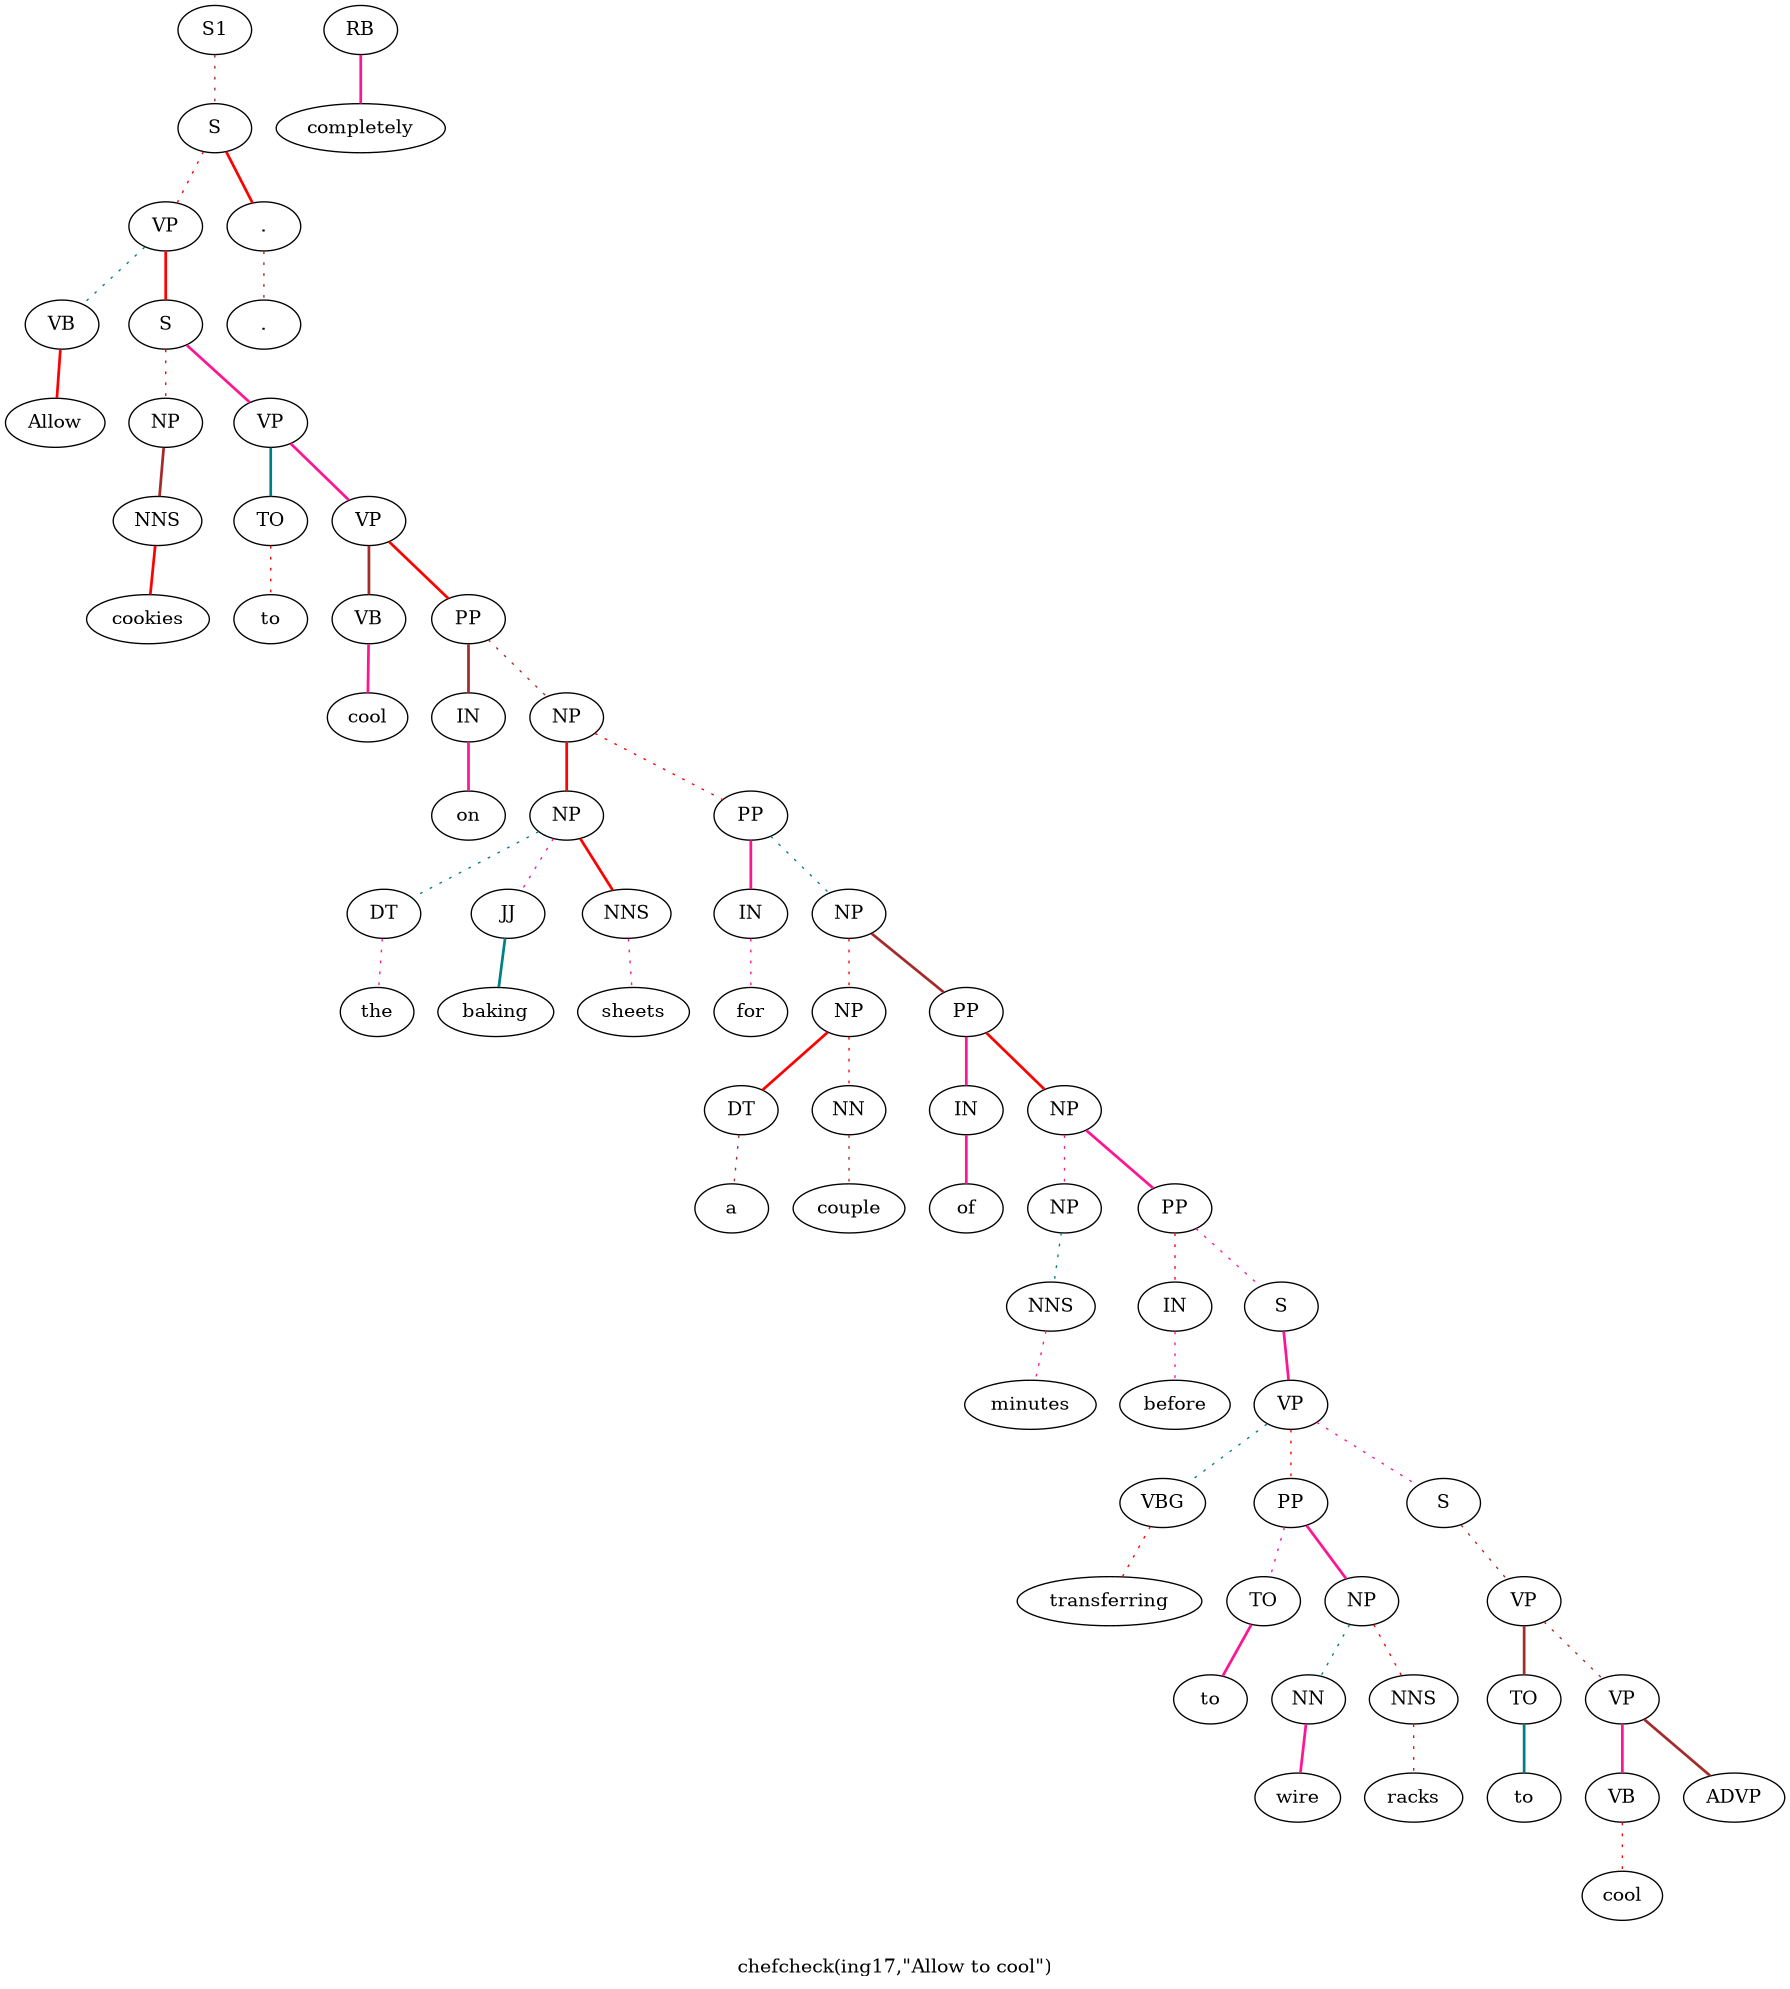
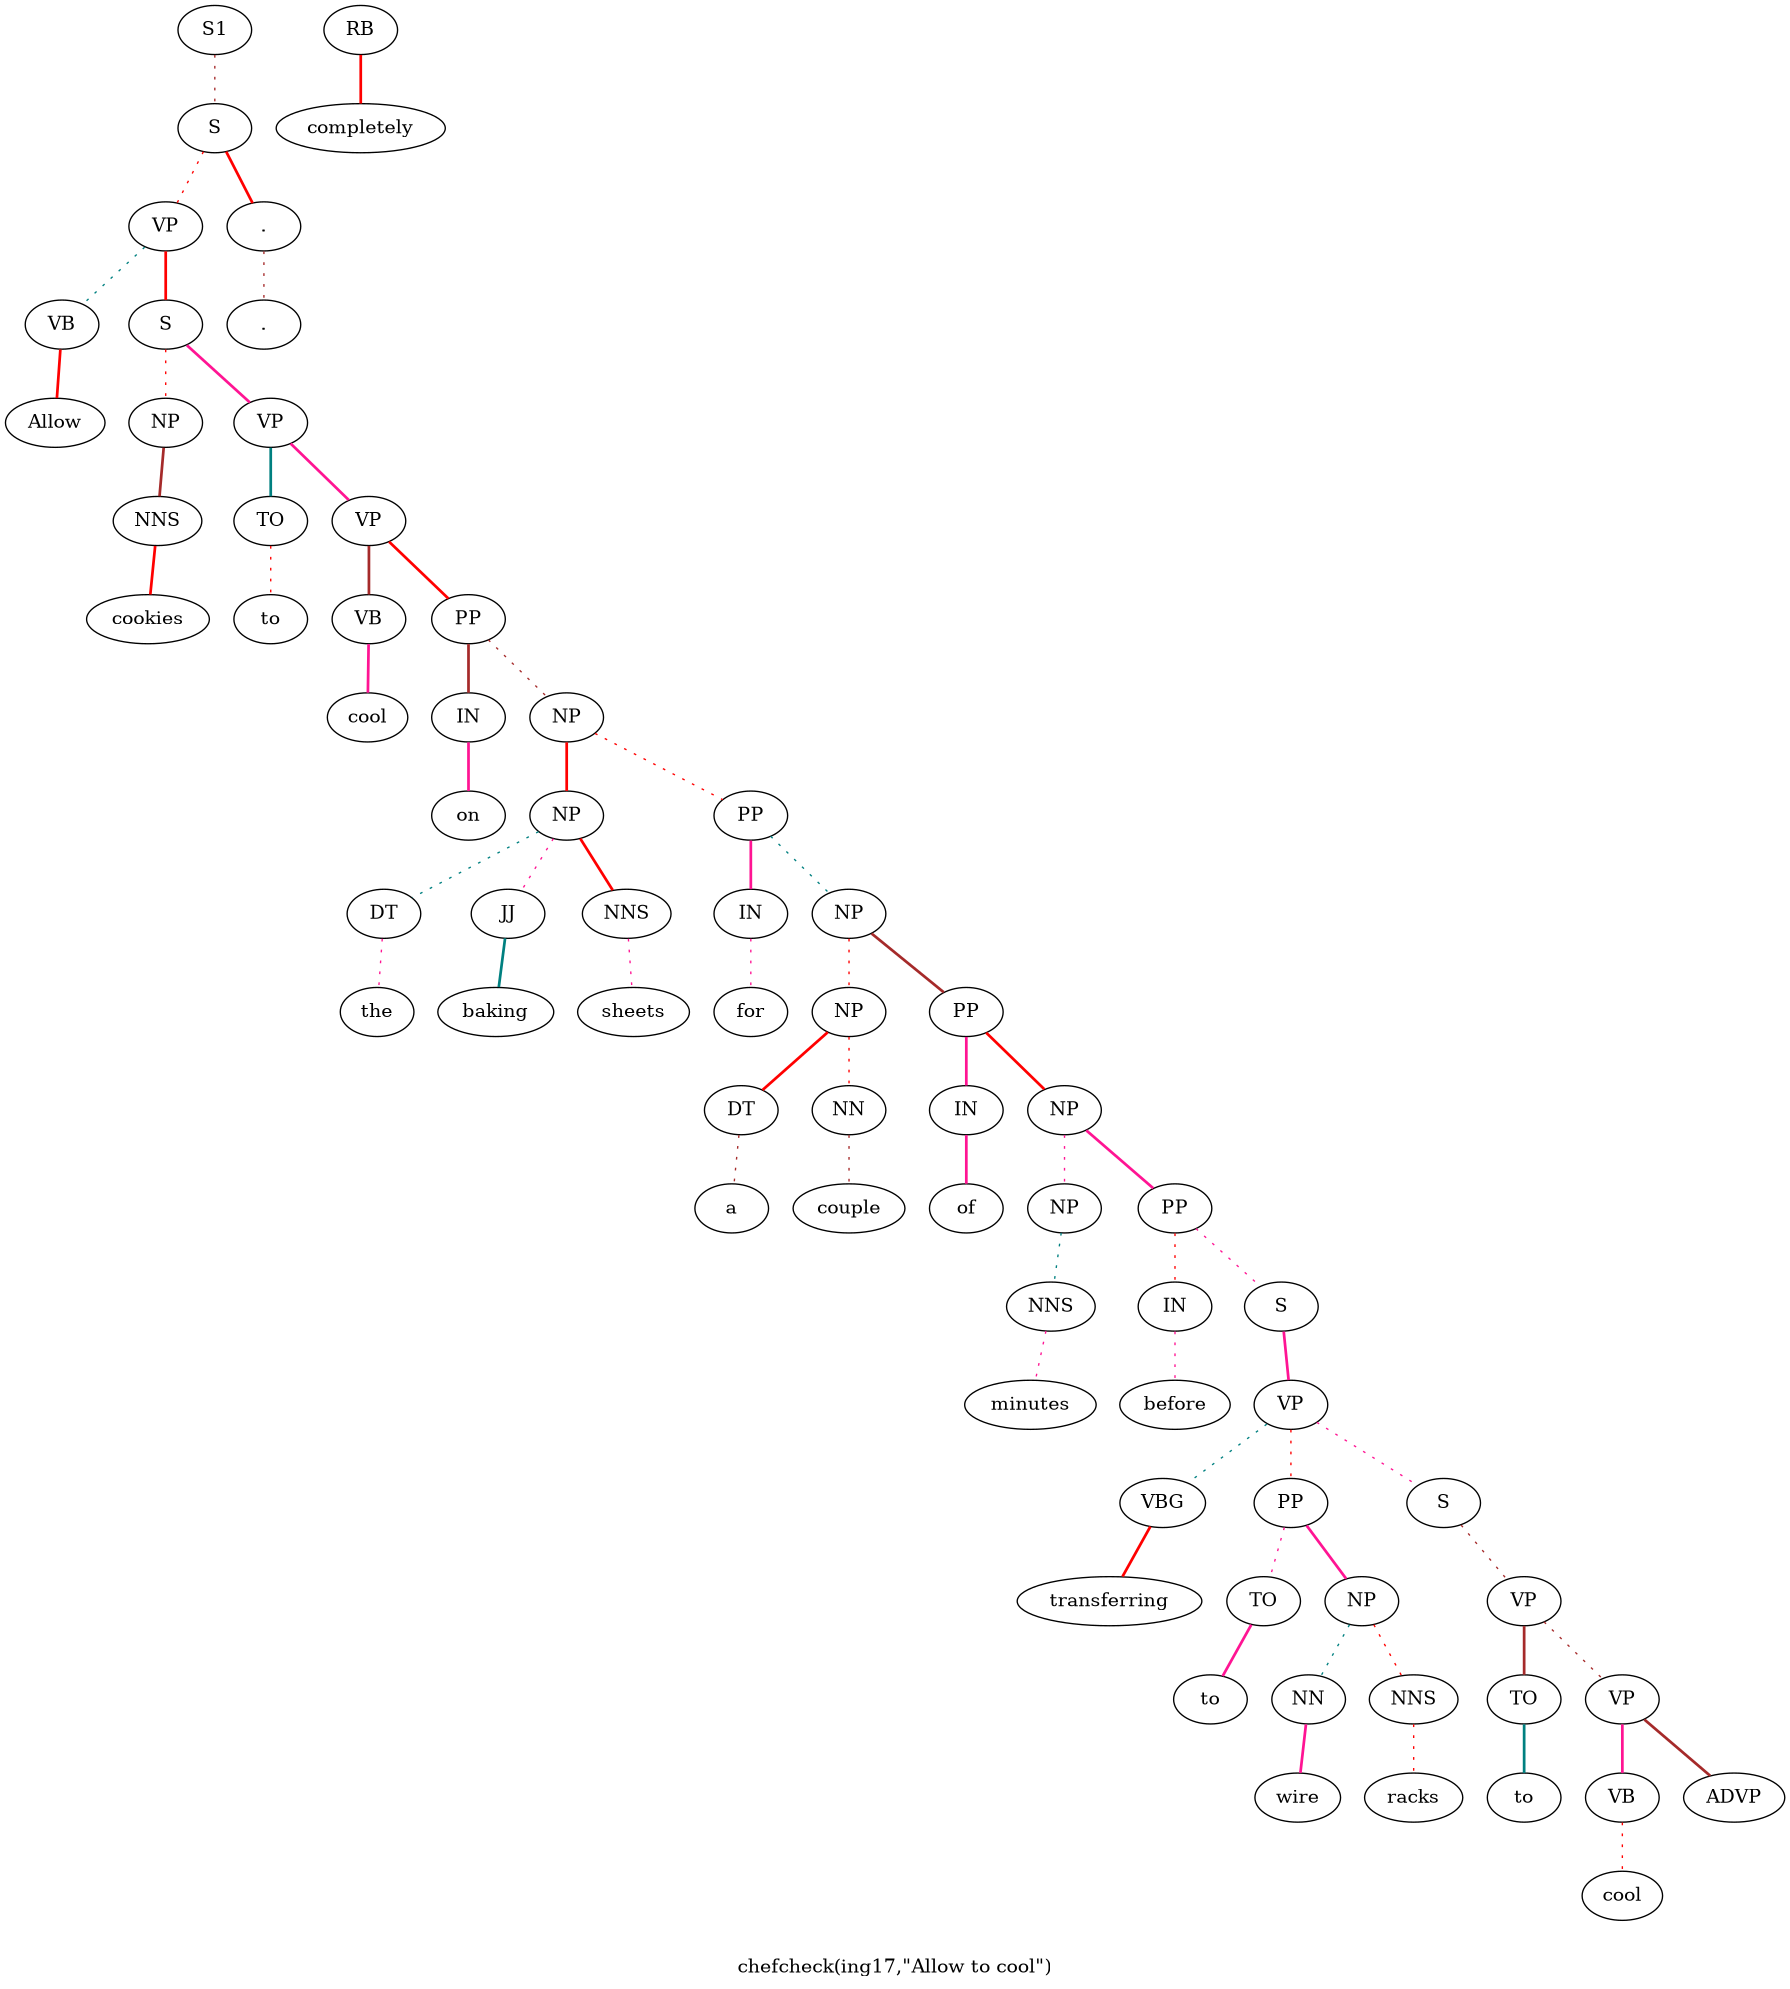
(361, 79) -> (361, 79)
(1136, 1552) -> (1136, 1552)
